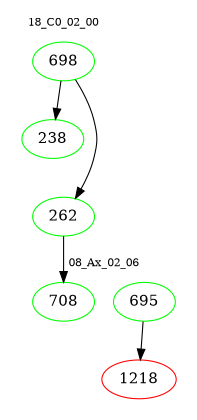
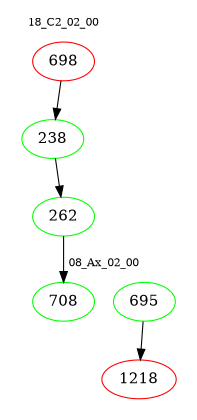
(64, 23) -> (64, 23)
(64, 61) -> (64, 61)
(97, 134) -> (57, 172)
(104, 264) -> (104, 264)
